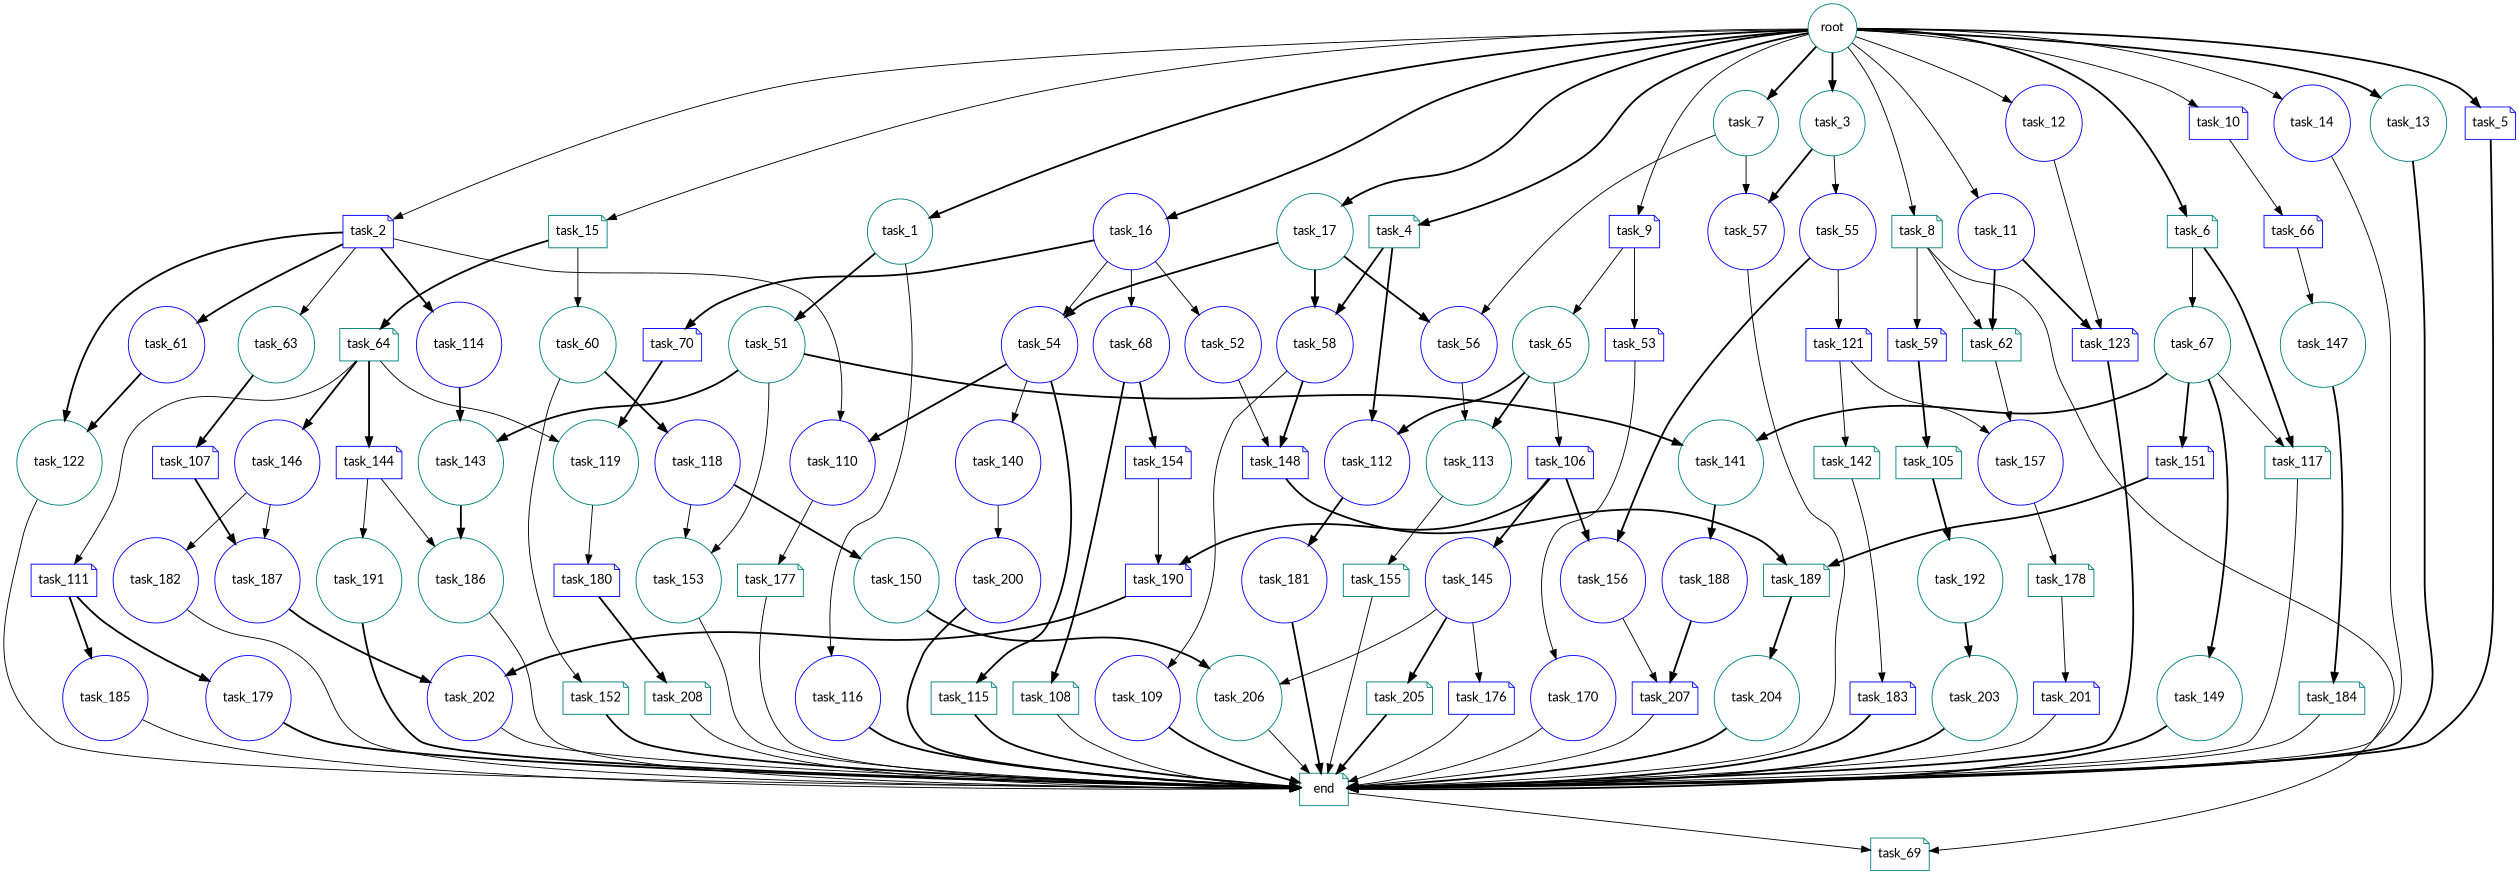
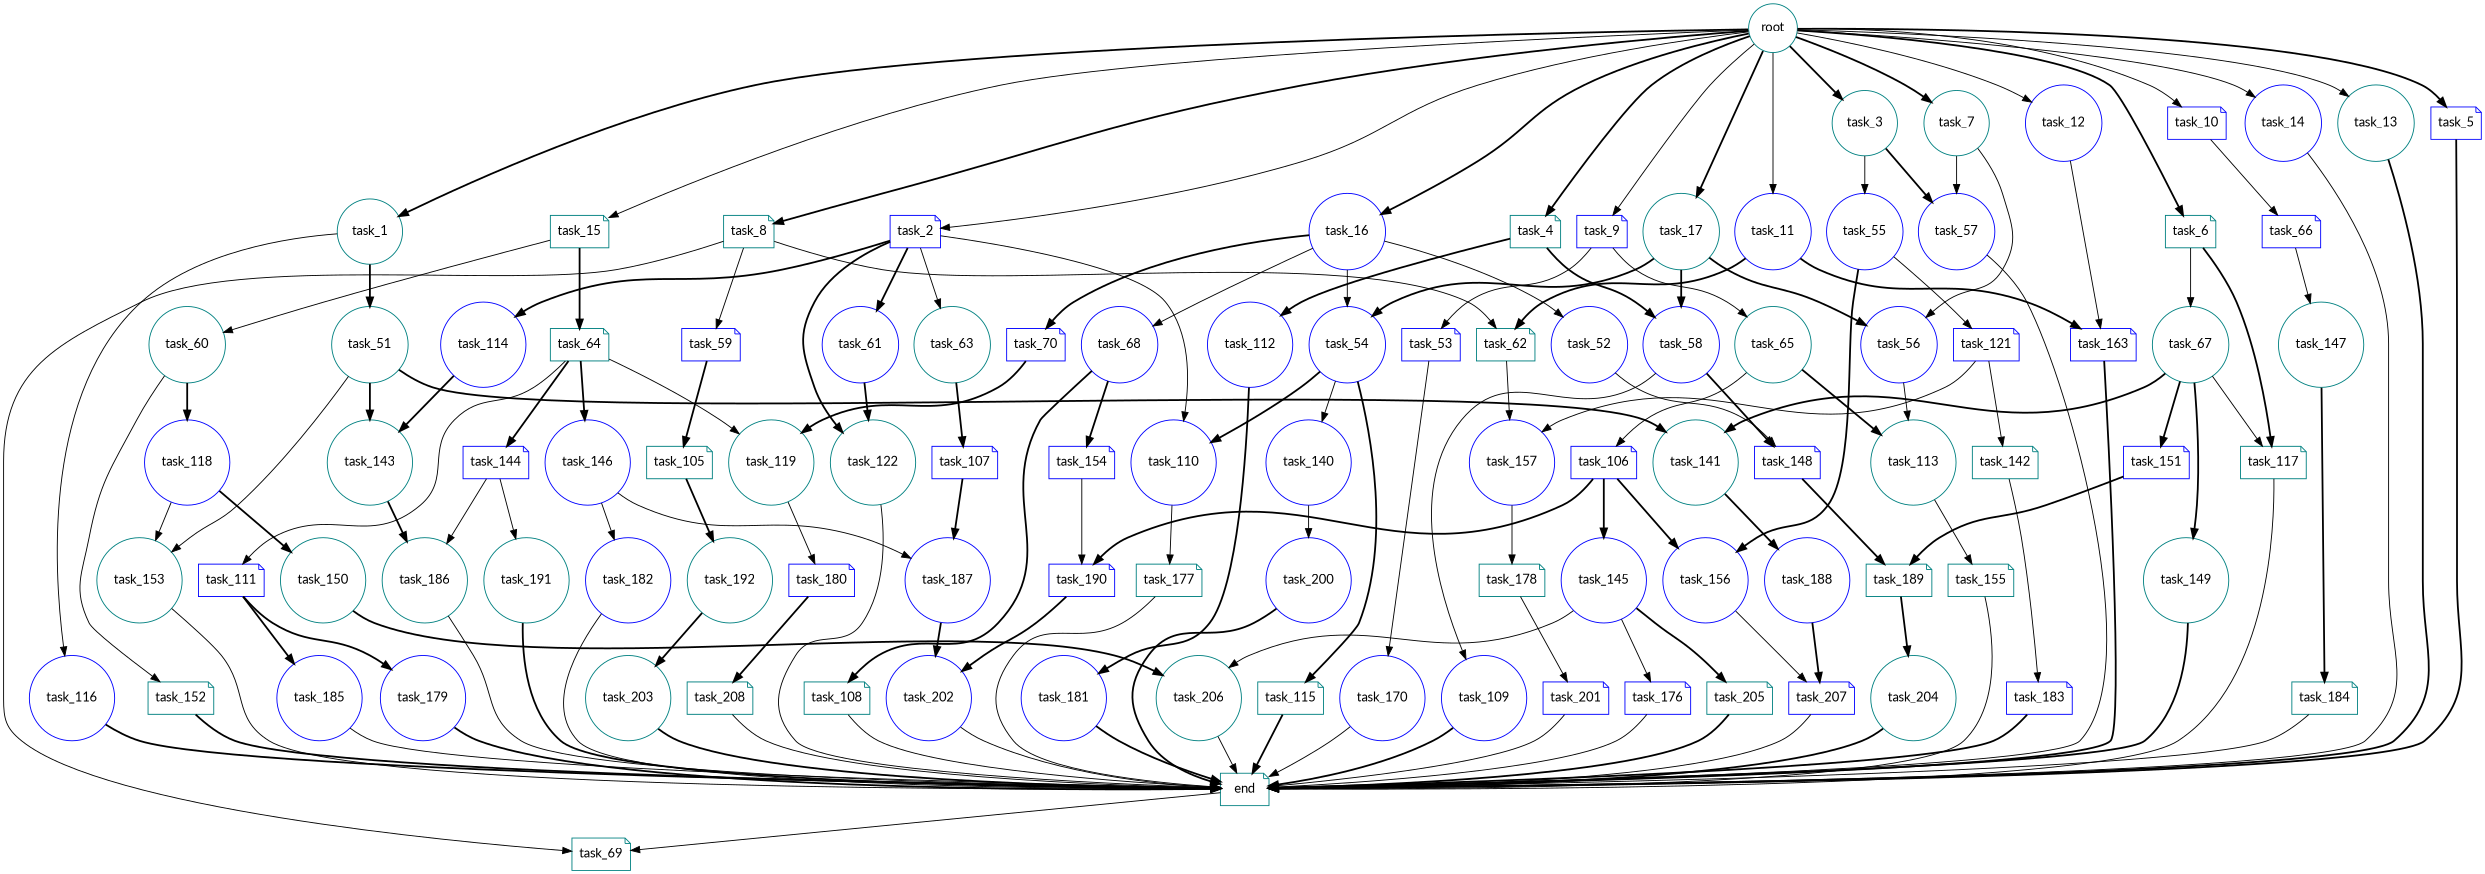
(2156, 50) -> (2072, 44)
(1889, 123) -> (1259, 94)
(2105, 345) -> (2103, 345)
(1457, 405) -> none
